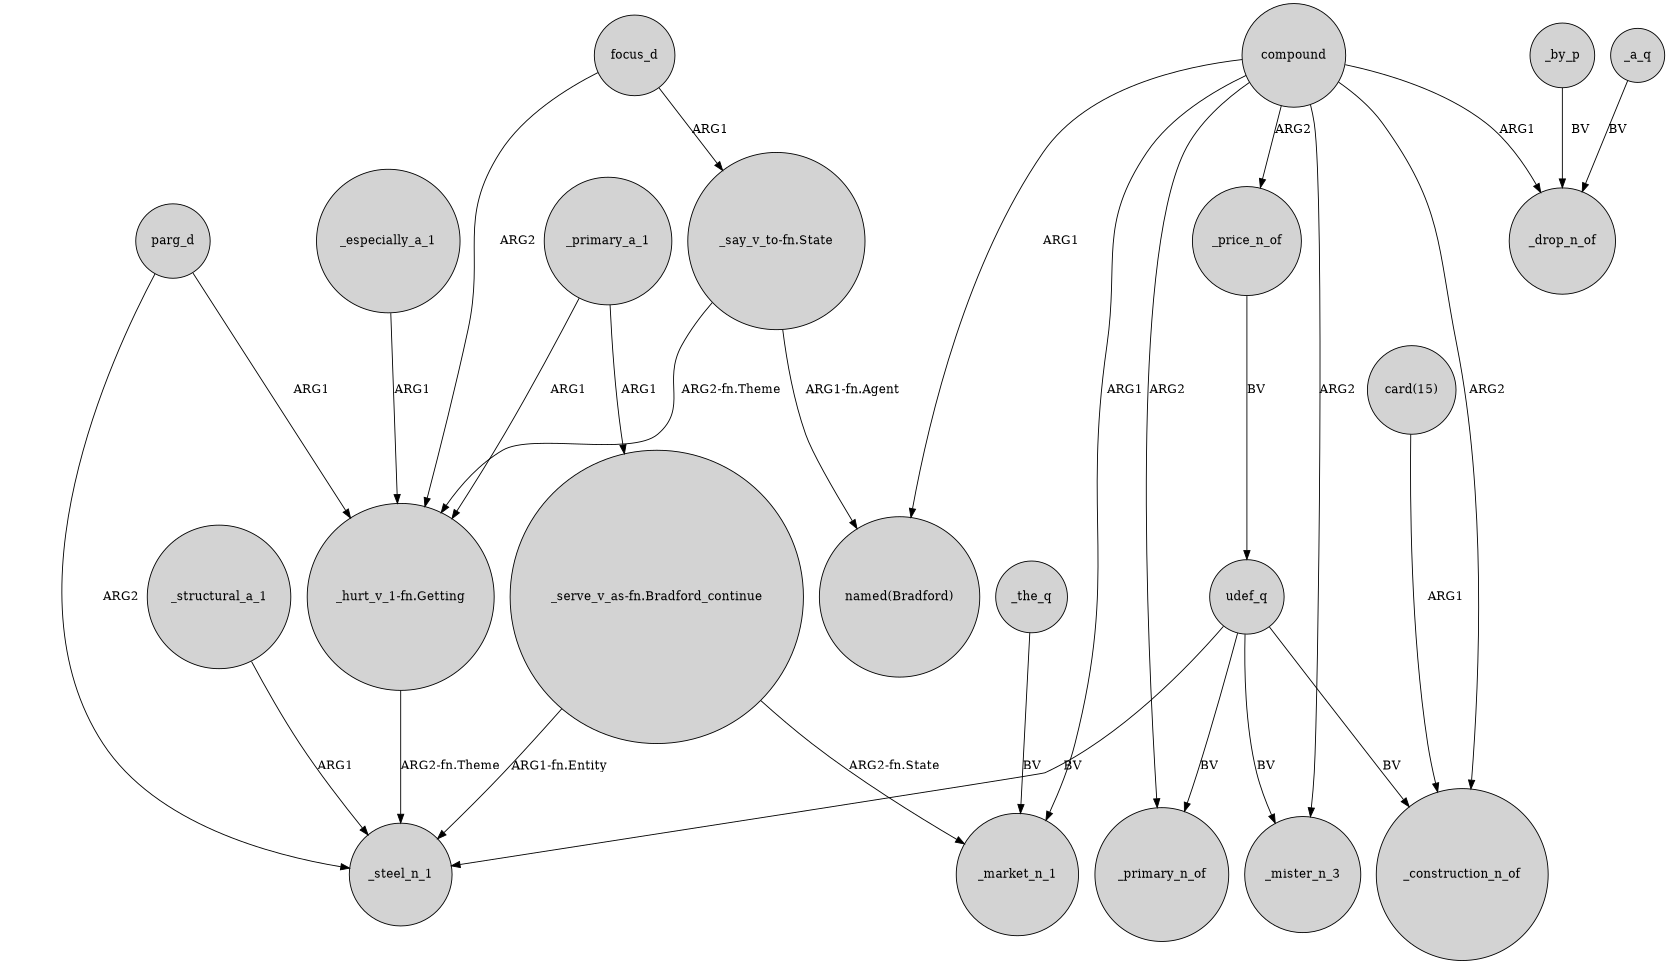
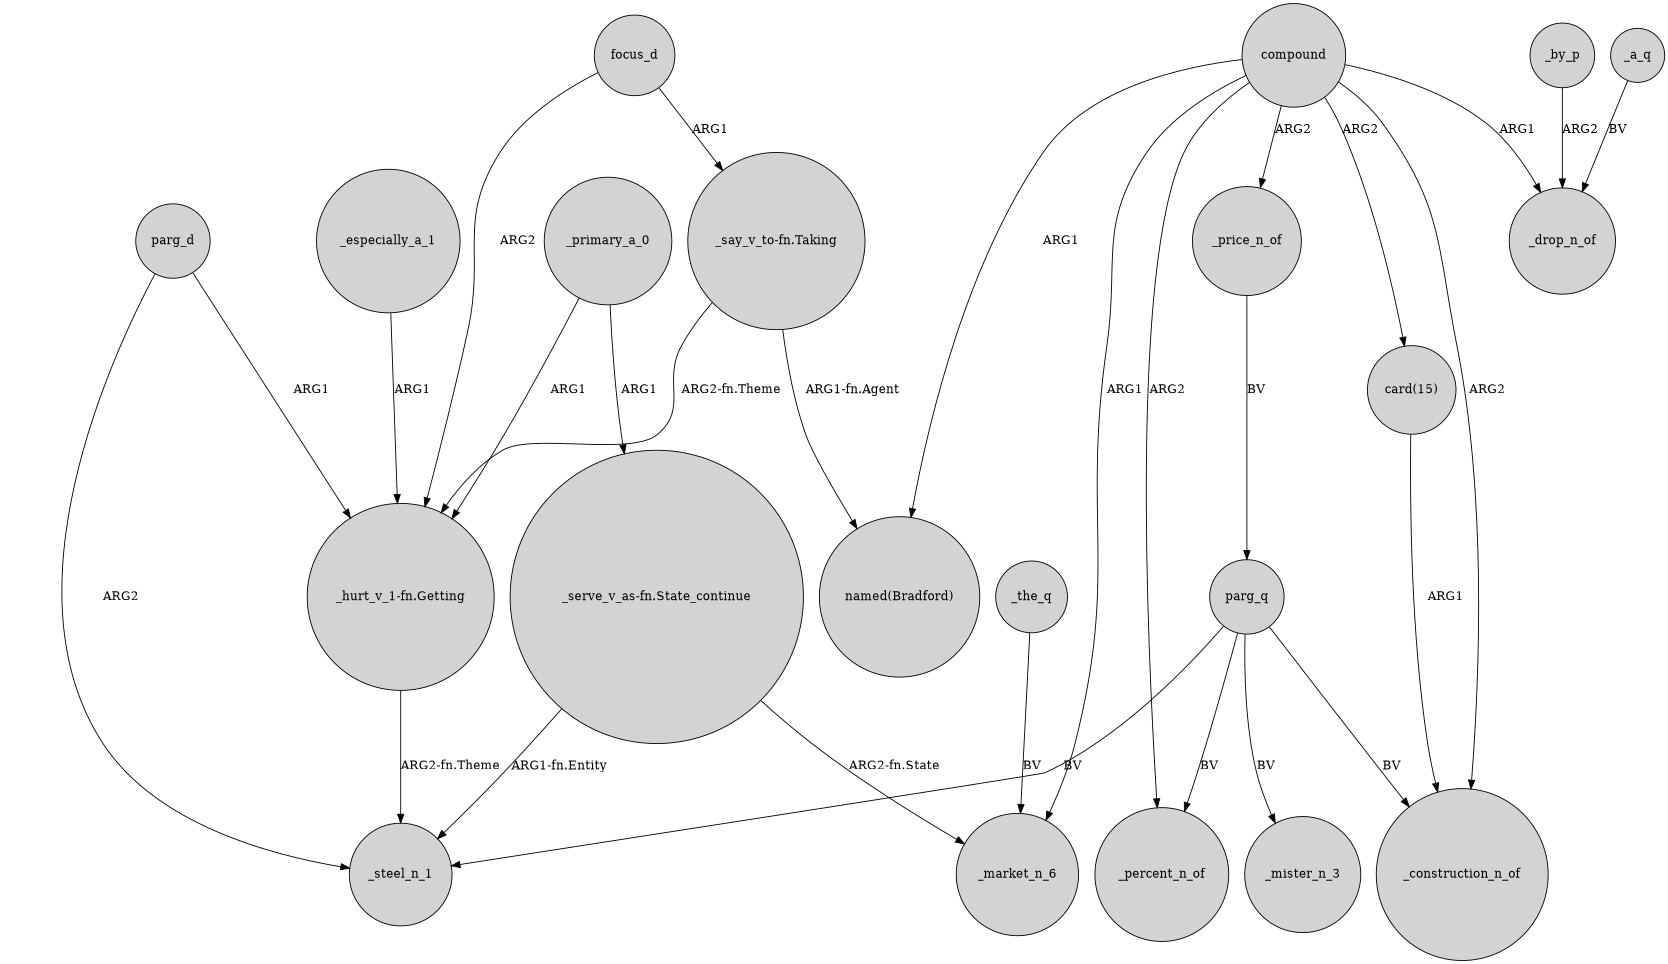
(1581, 130) -> (1581, 130)
(608, 241) -> (608, 241)
(776, 241) -> (776, 241)
(1320, 456) -> (1373, 214)
(219, 597) -> none
(657, 597) -> (657, 597)
(1247, 597) -> (1247, 597)
(1017, 875) -> (1017, 875)
(1162, 875) -> (1162, 875)
